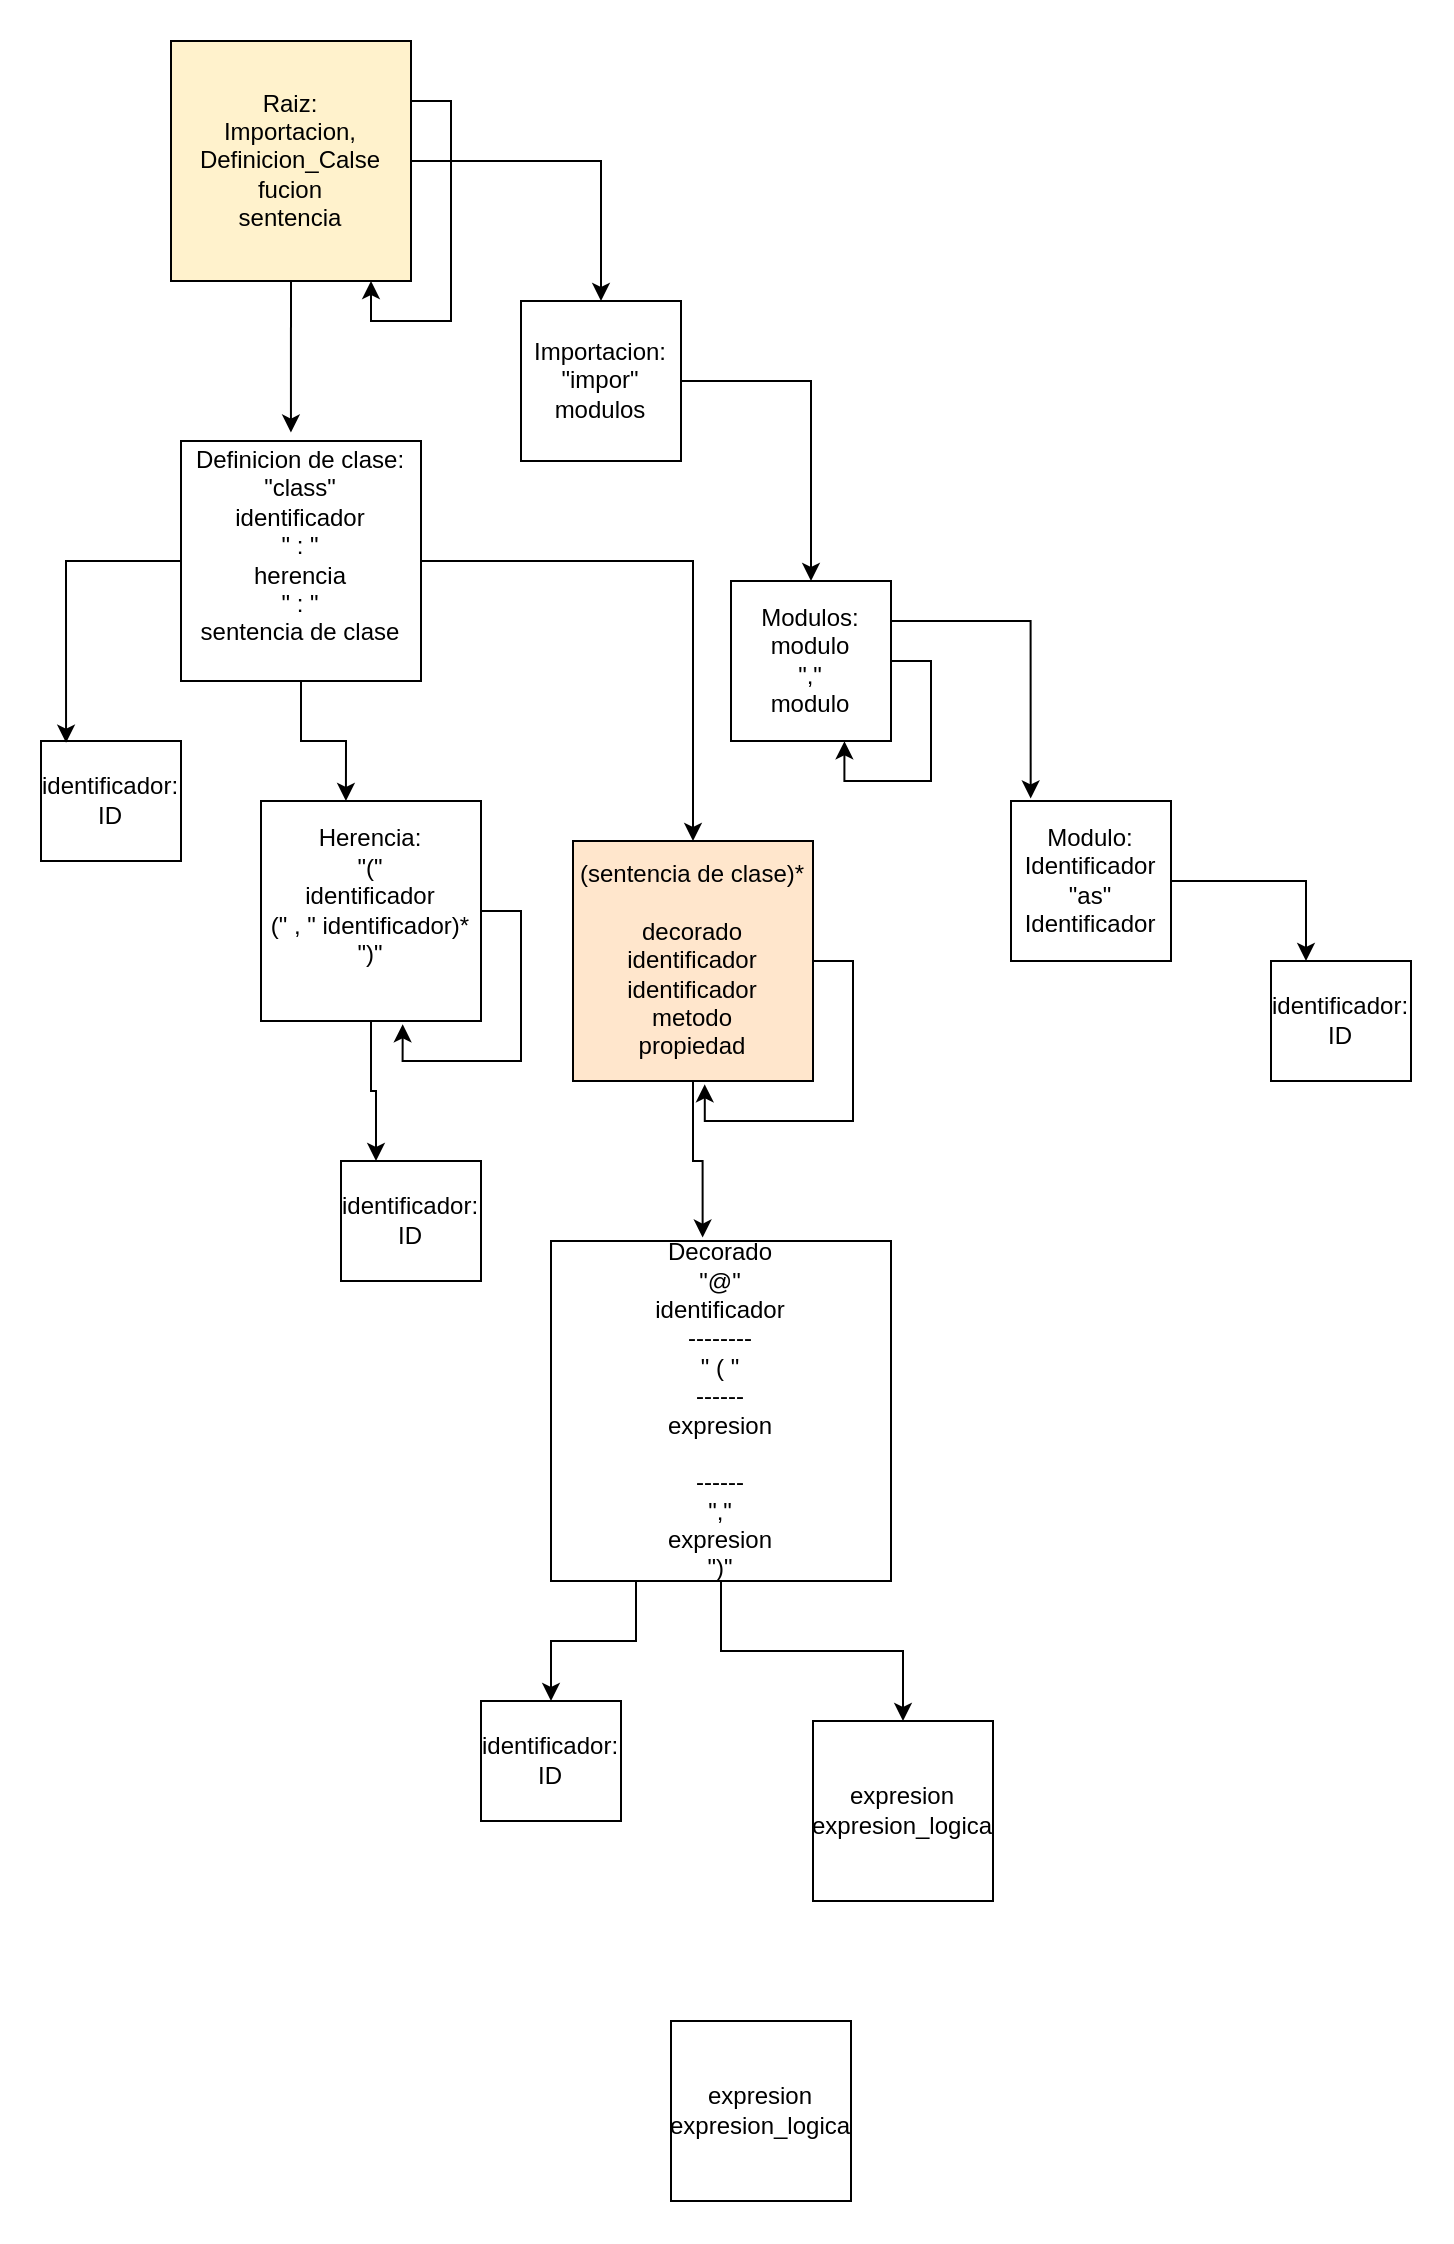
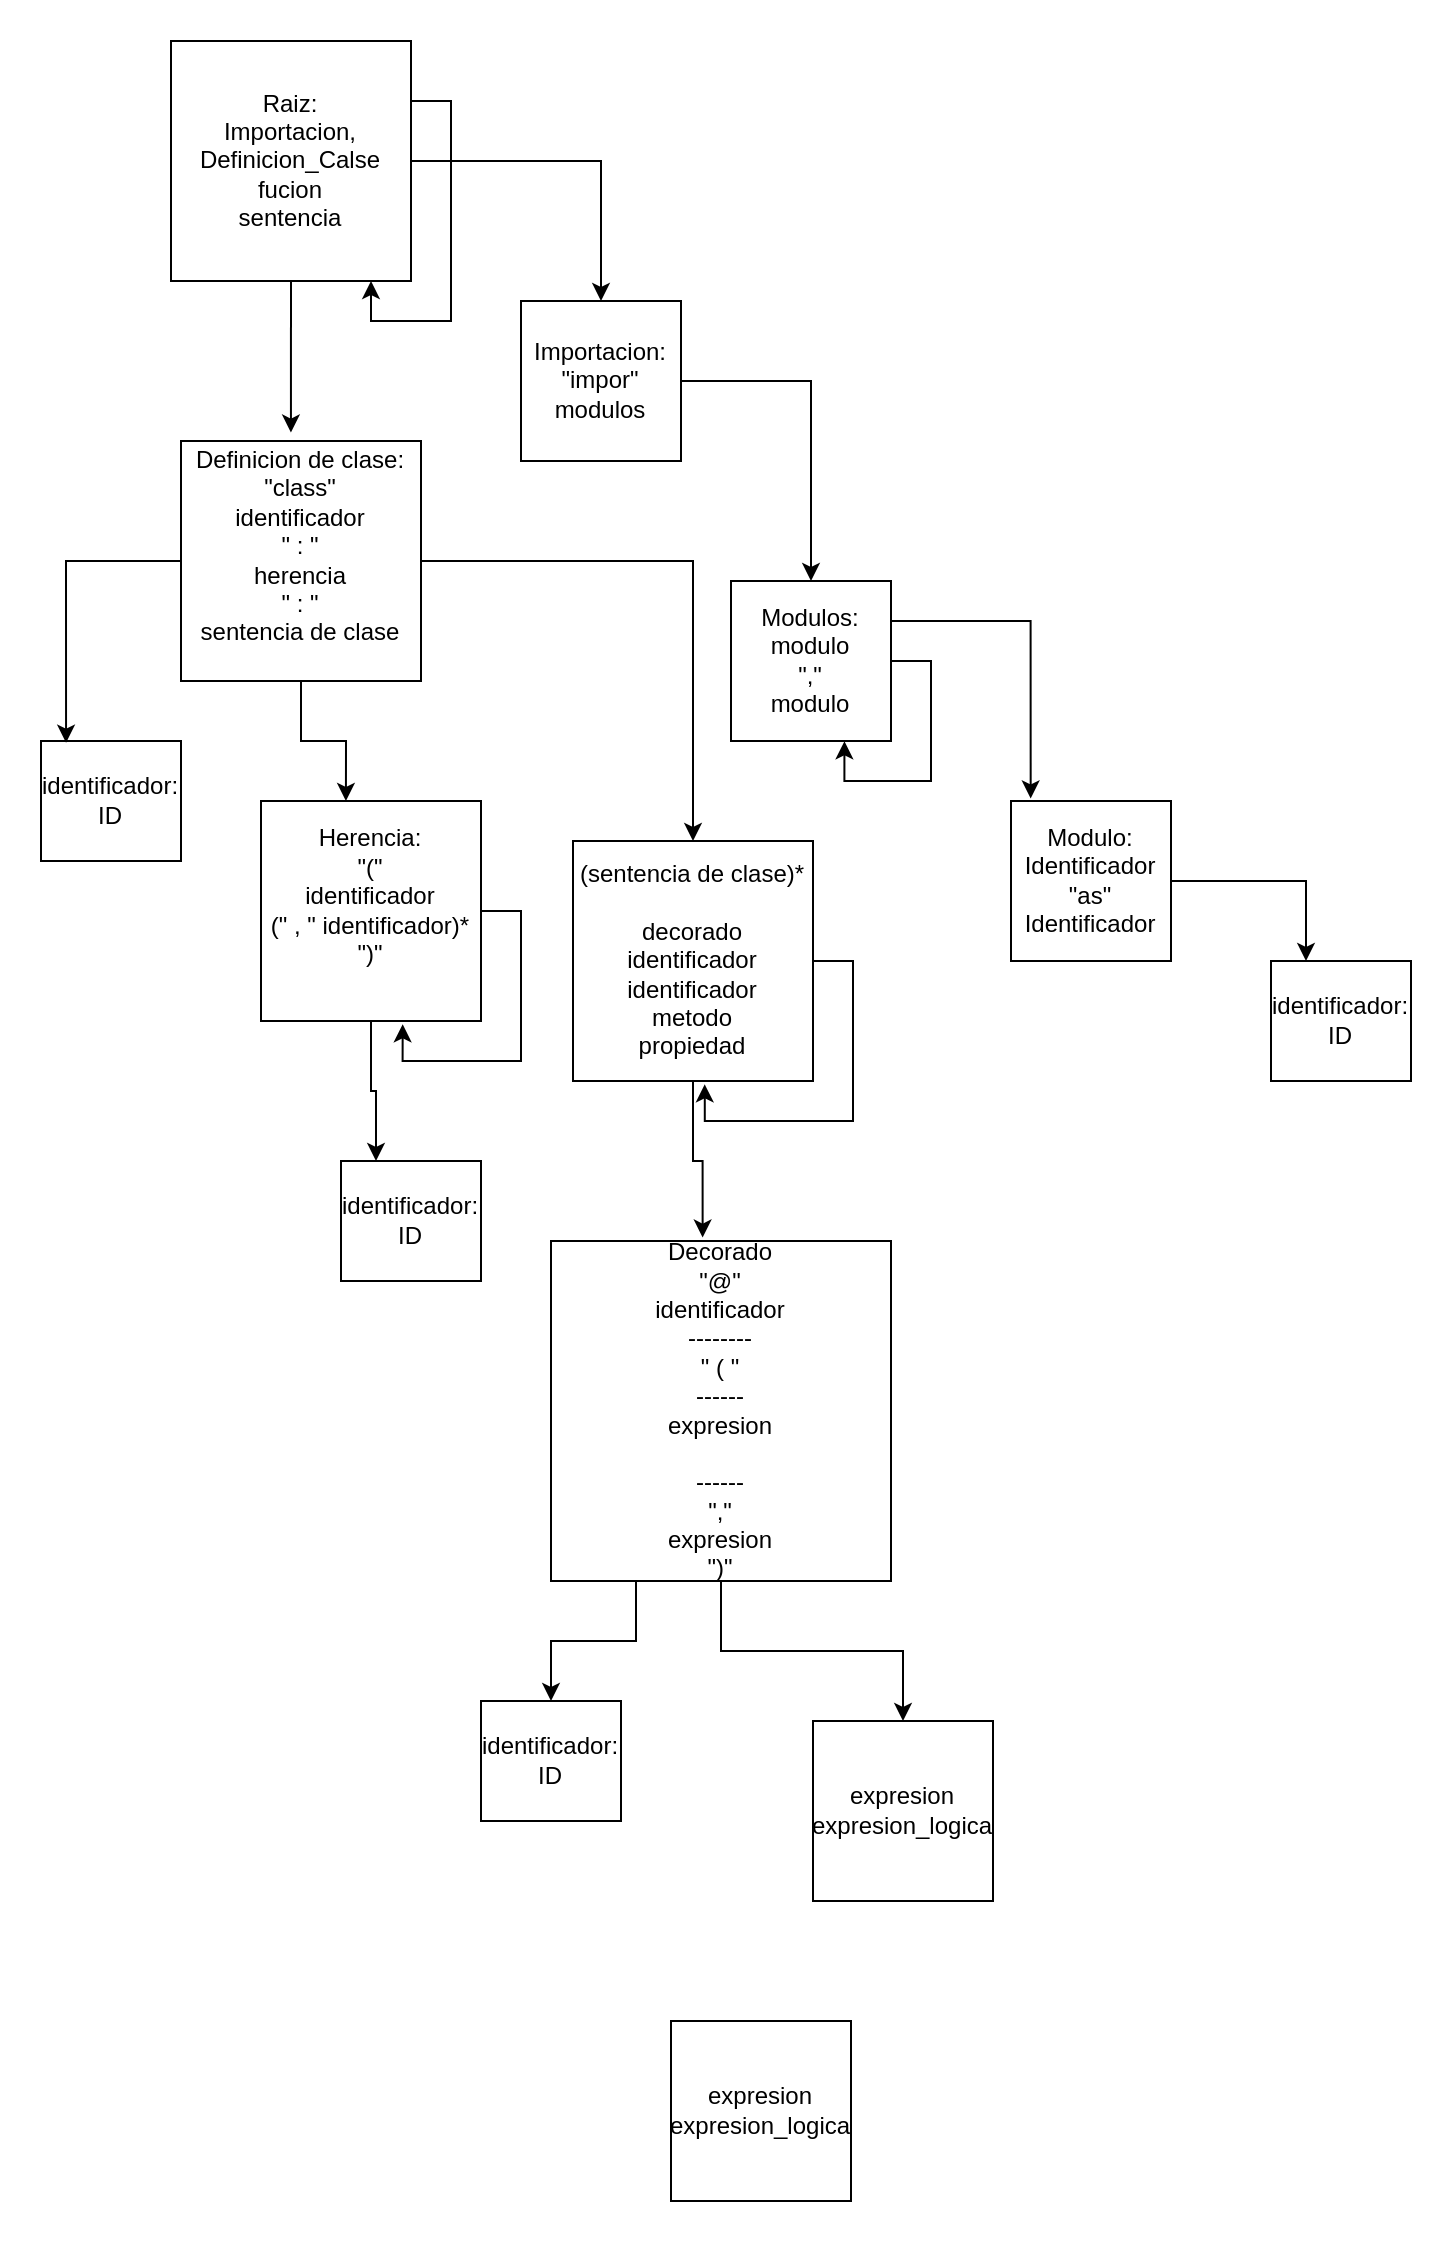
(291, 161) -> (291, 161)
(693, 961) -> (693, 961)
